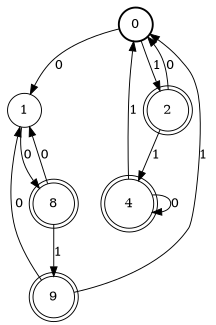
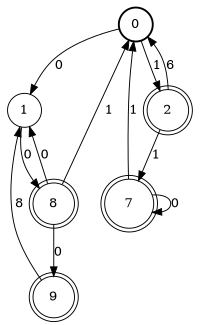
(171, 66) -> (171, 66)
(196, 194) -> (94, 117)
(20, 204) -> (20, 204)
(129, 204) -> (129, 204)
(58, 252) -> (58, 252)
